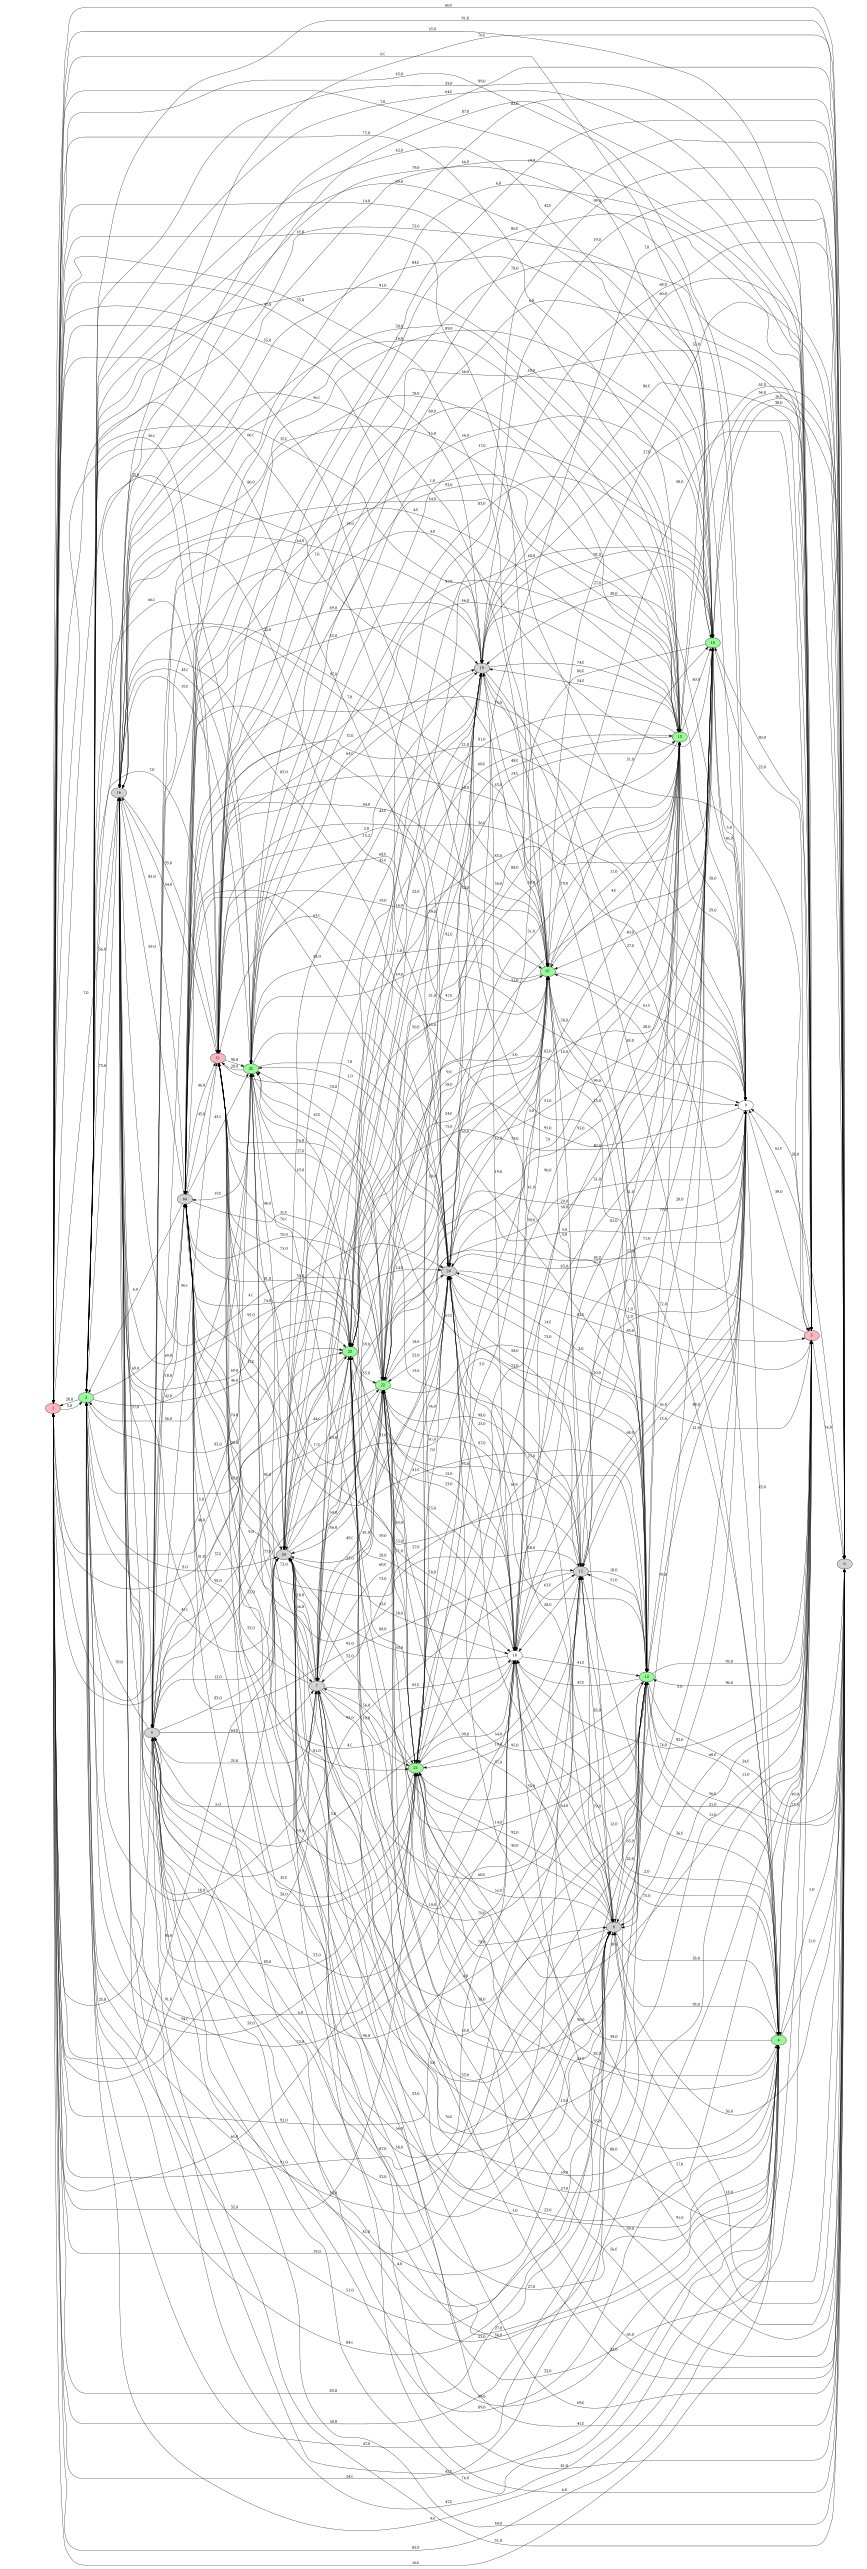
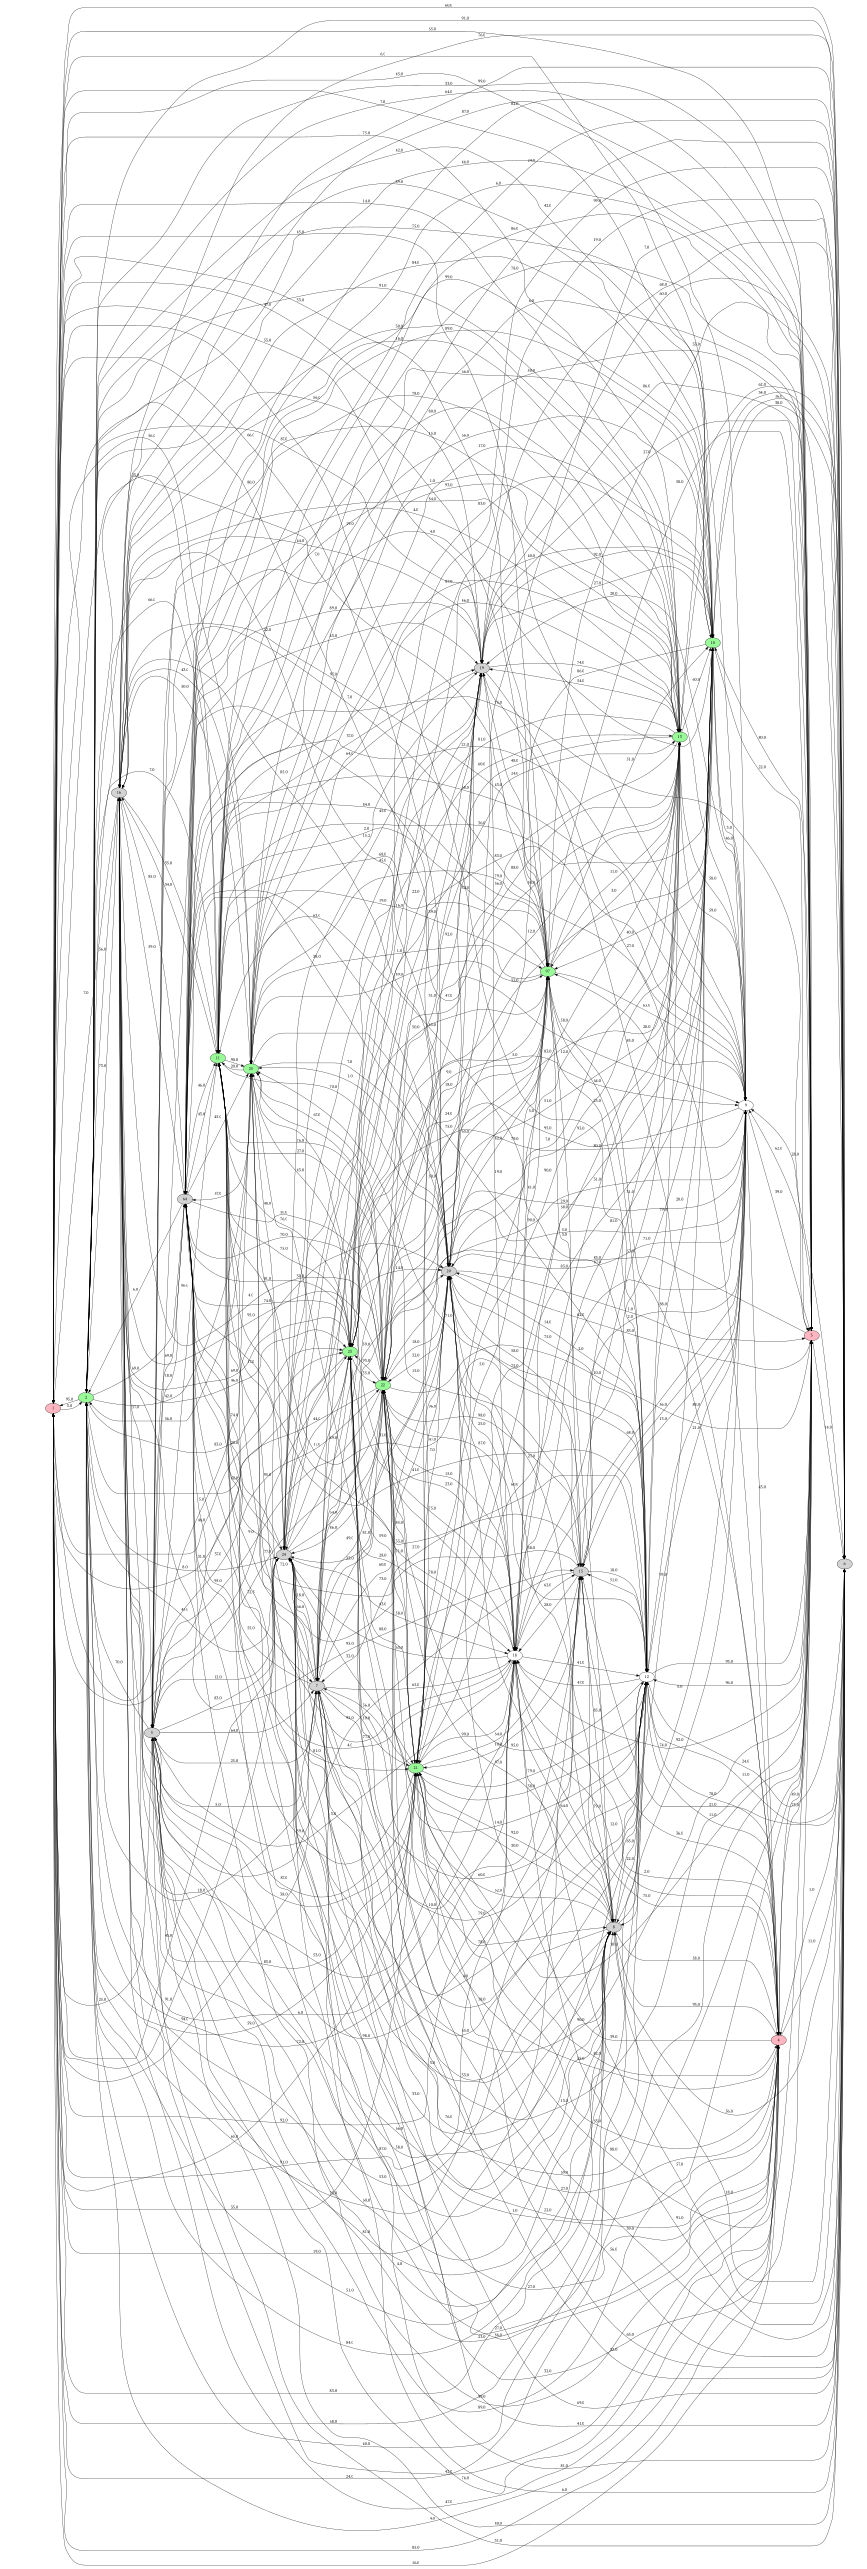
(303, 224) -> (489, 877)
none -> (265, 453)
(185, 687) -> (185, 687)
(614, 891) -> (614, 891)
(531, 931) -> (531, 931)
(218, 1058) -> (218, 1058)
(597, 1081) -> (597, 1081)
(611, 1085) -> (543, 1770)
(663, 1304) -> (663, 1304)
(449, 1316) -> (449, 1316)
(70, 1399) -> (70, 1399)
(477, 1466) -> (369, 1368)
none -> (256, 1509)
(251, 1592) -> (251, 1592)
(647, 1677) -> (647, 1677)
(788, 1715) -> (138, 1794)
(713, 1794) -> (713, 1794)
(779, 2040) -> (779, 2040)
(366, 2444) -> (366, 2444)
